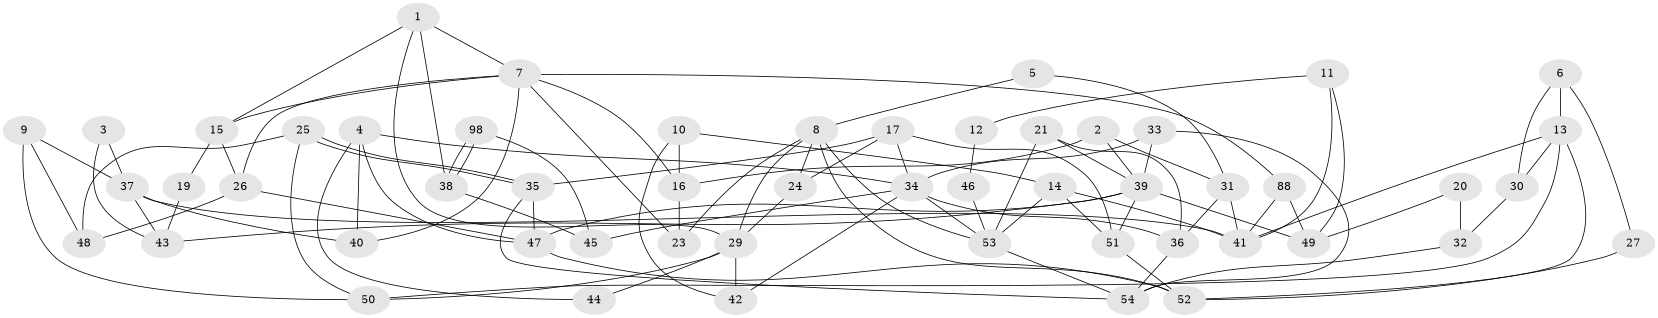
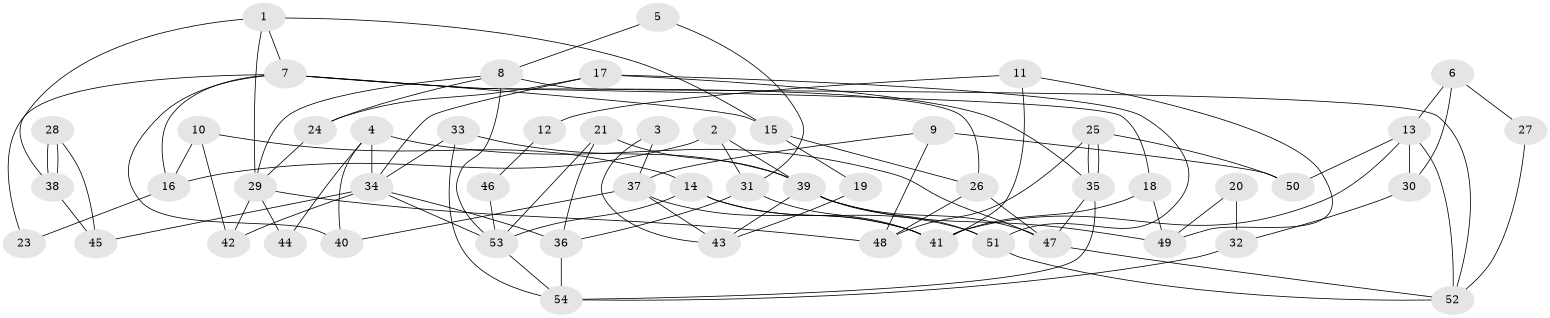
(476, 130) -> (53, 130)
(734, 184) -> none
(1285, 187) -> (1150, 187)
(606, 280) -> (553, 217)
